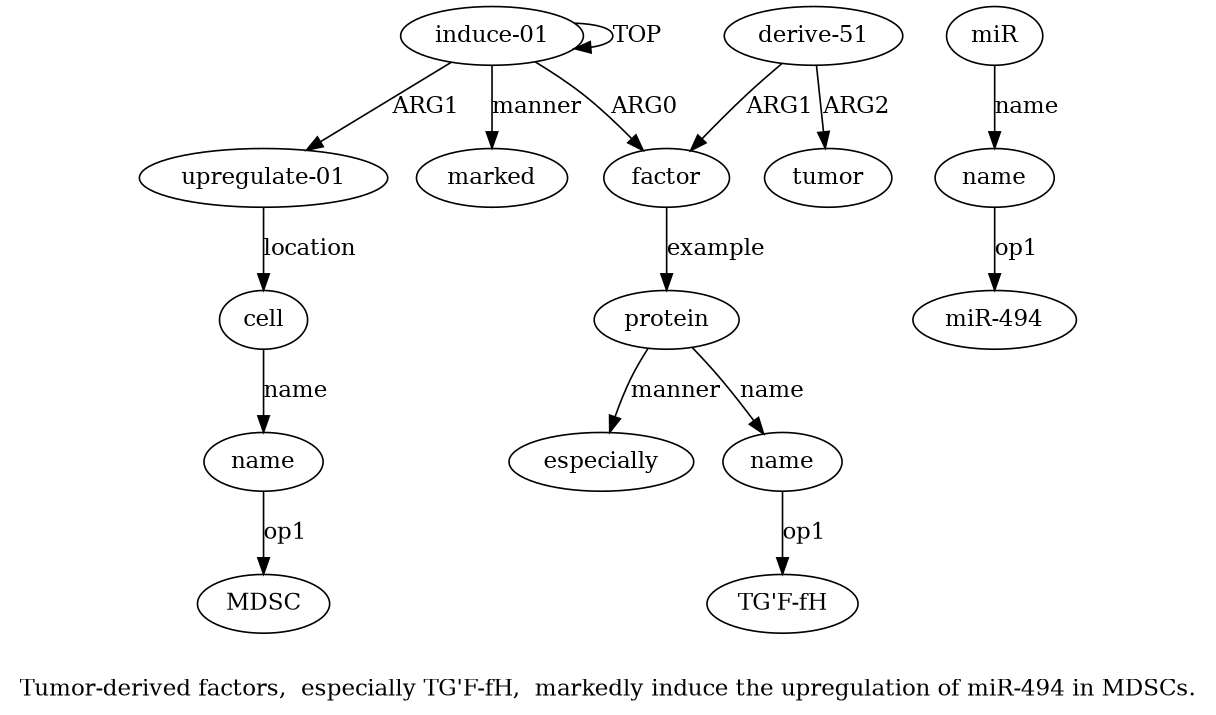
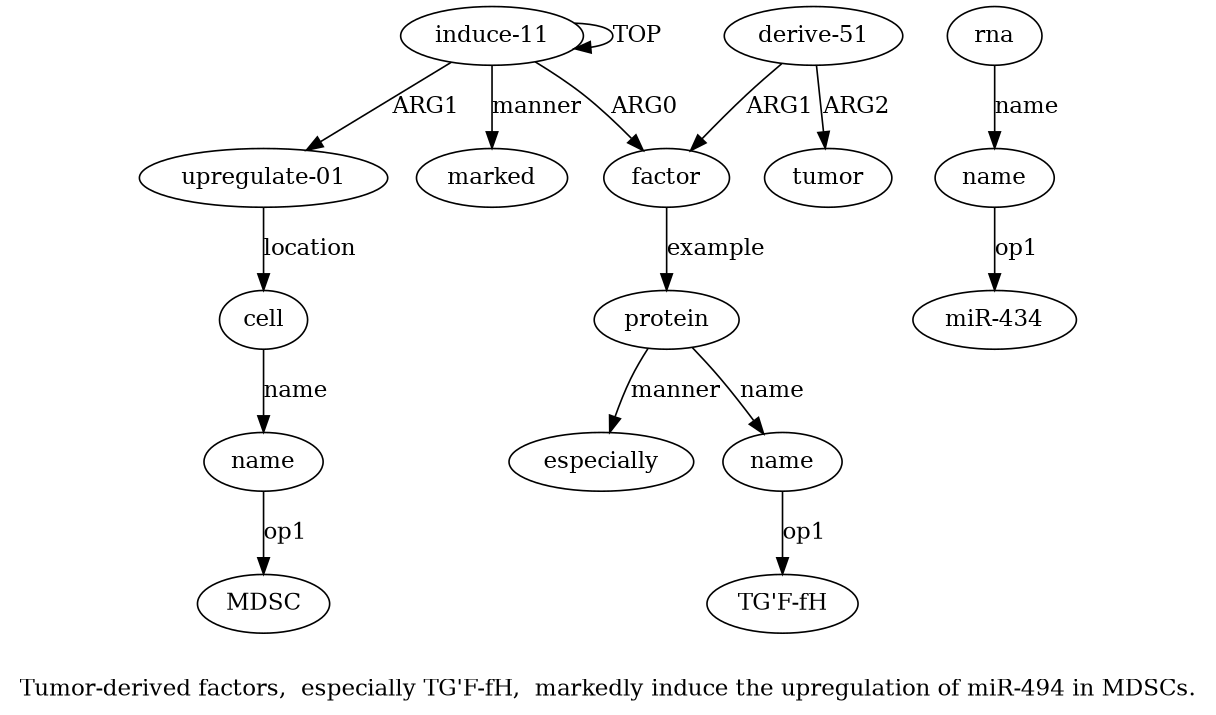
(492, 36) -> (492, 36)
(995, 36) -> (995, 36)
(995, 320) -> (995, 320)
